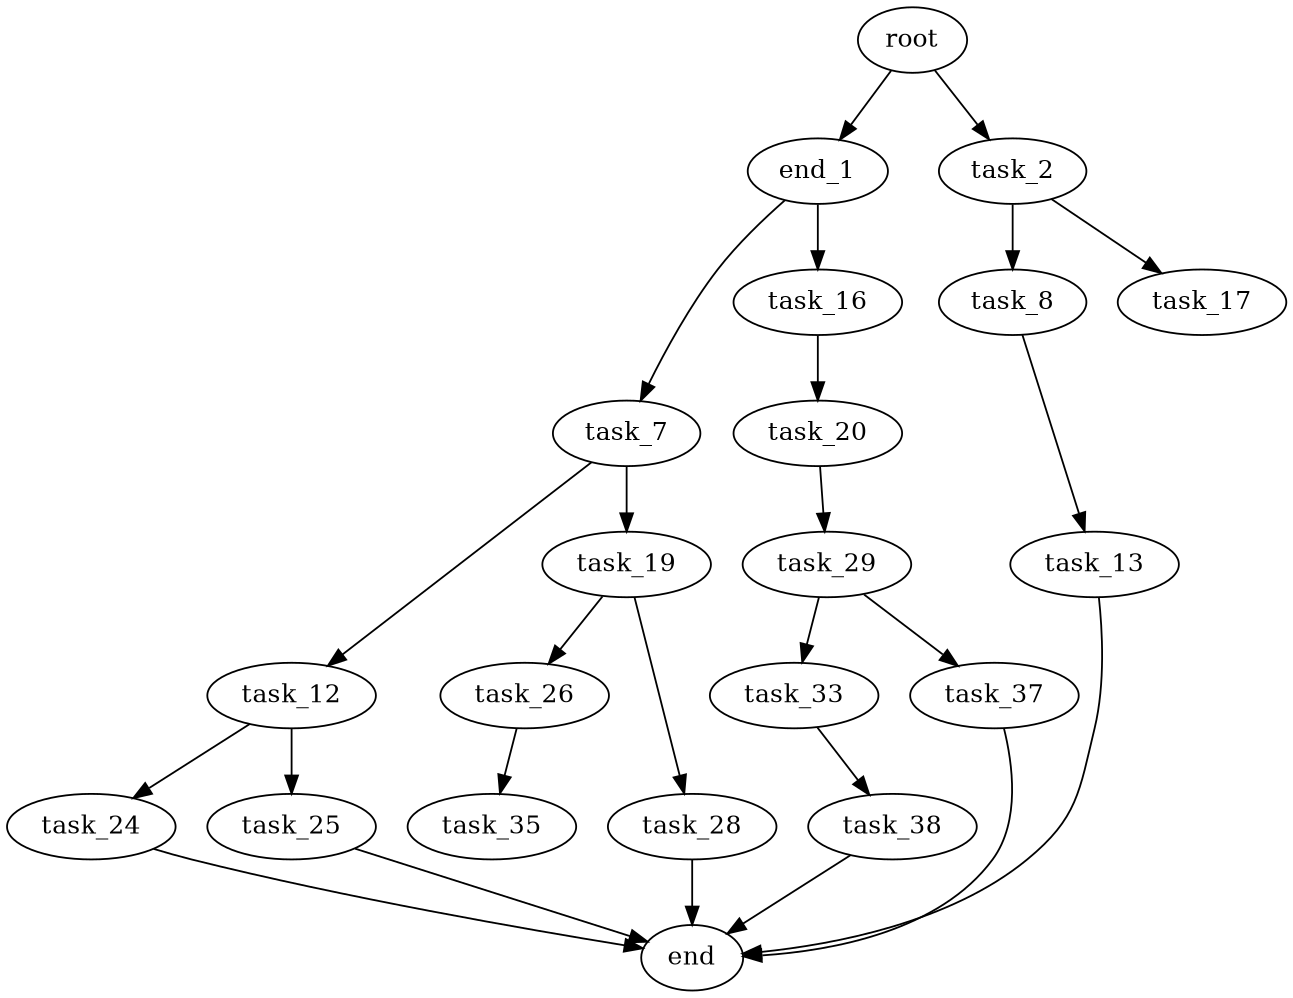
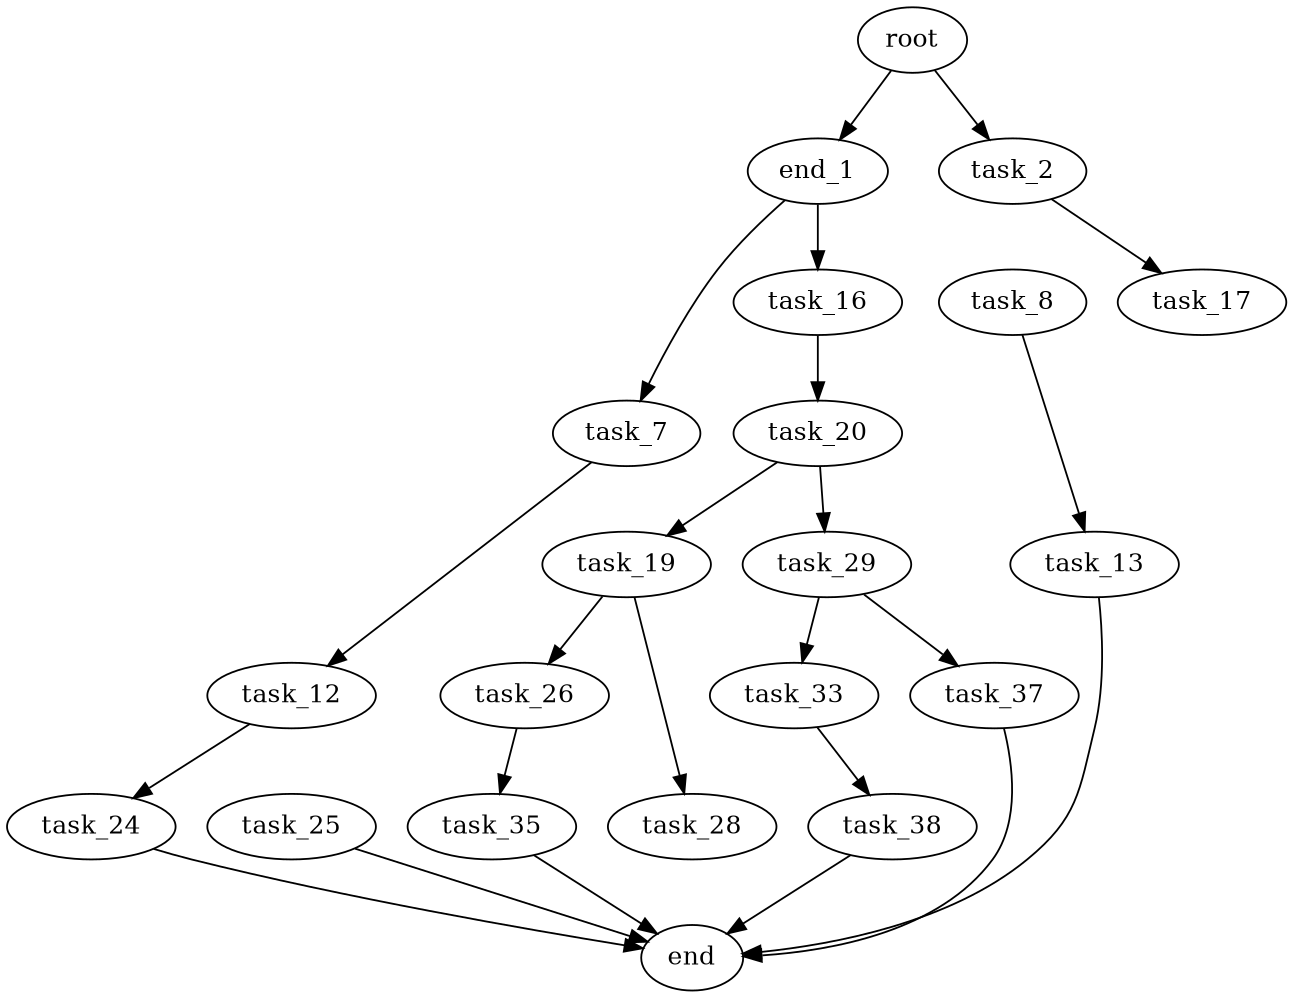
(1013, 228) -> none
(627, 490) -> (730, 494)
(292, 752) -> none
(692, 883) -> (588, 889)
